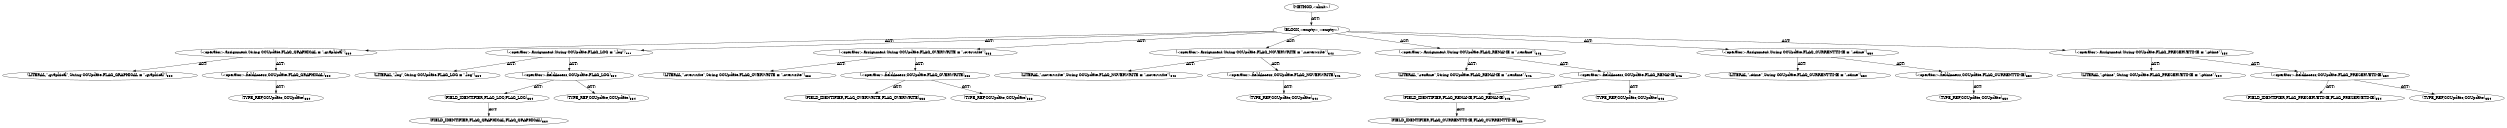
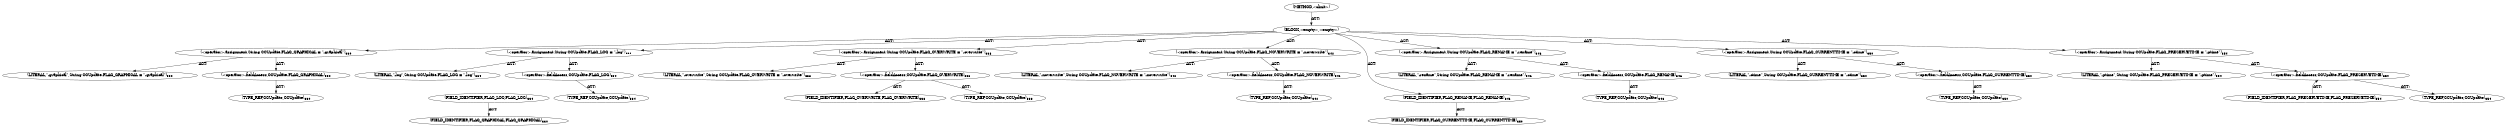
(530, 86) -> none
(2326, 86) -> (2312, 87)
(1545, 87) -> (1368, 73)
